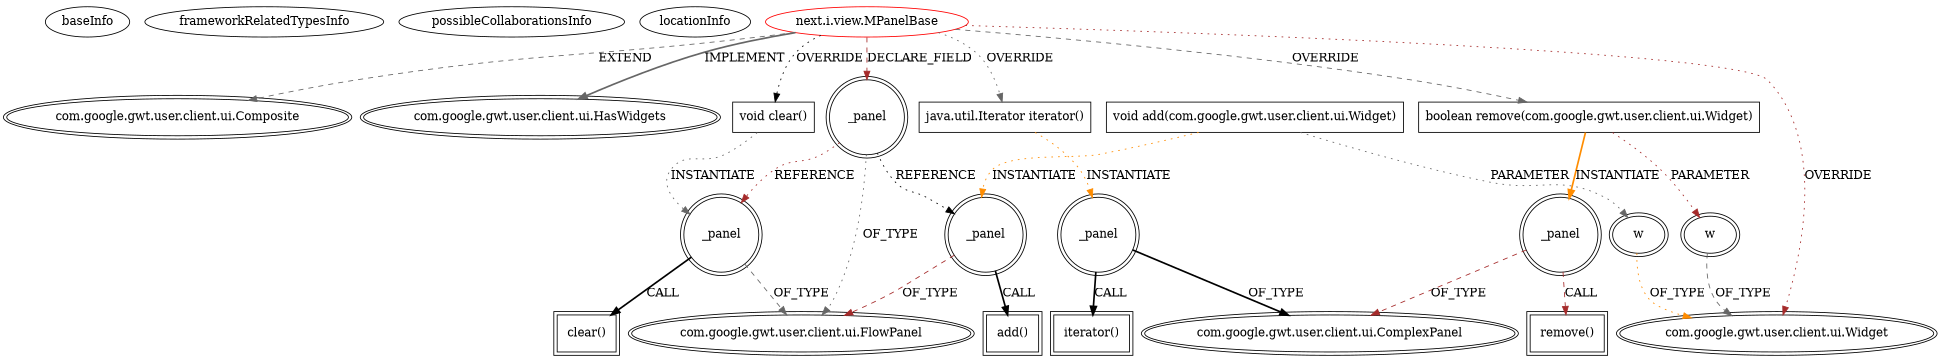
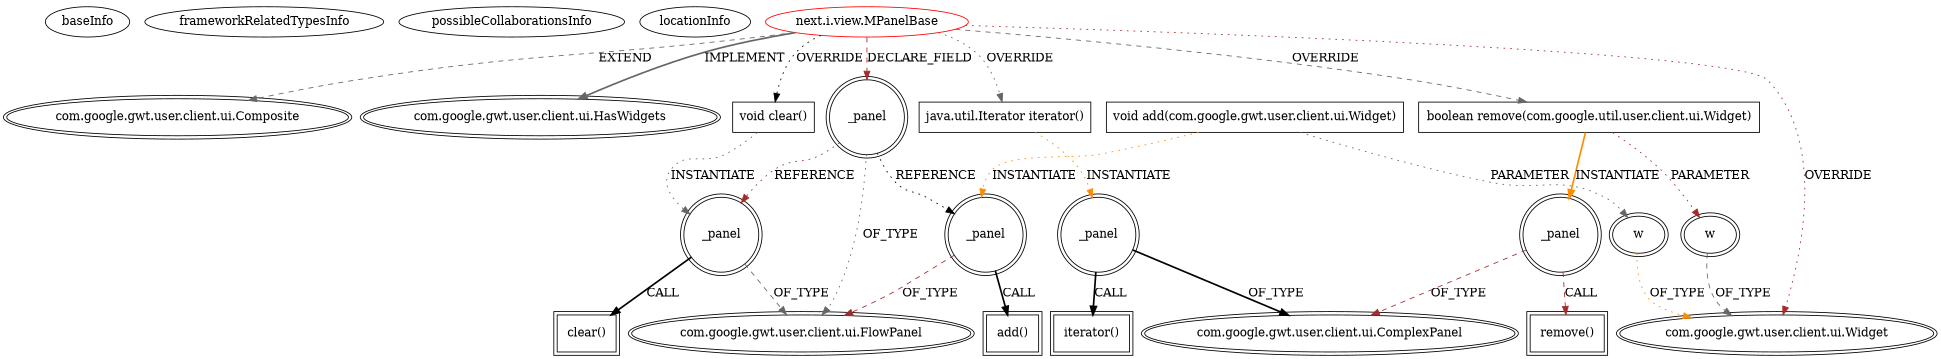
(1589, 117) -> (1589, 117)
